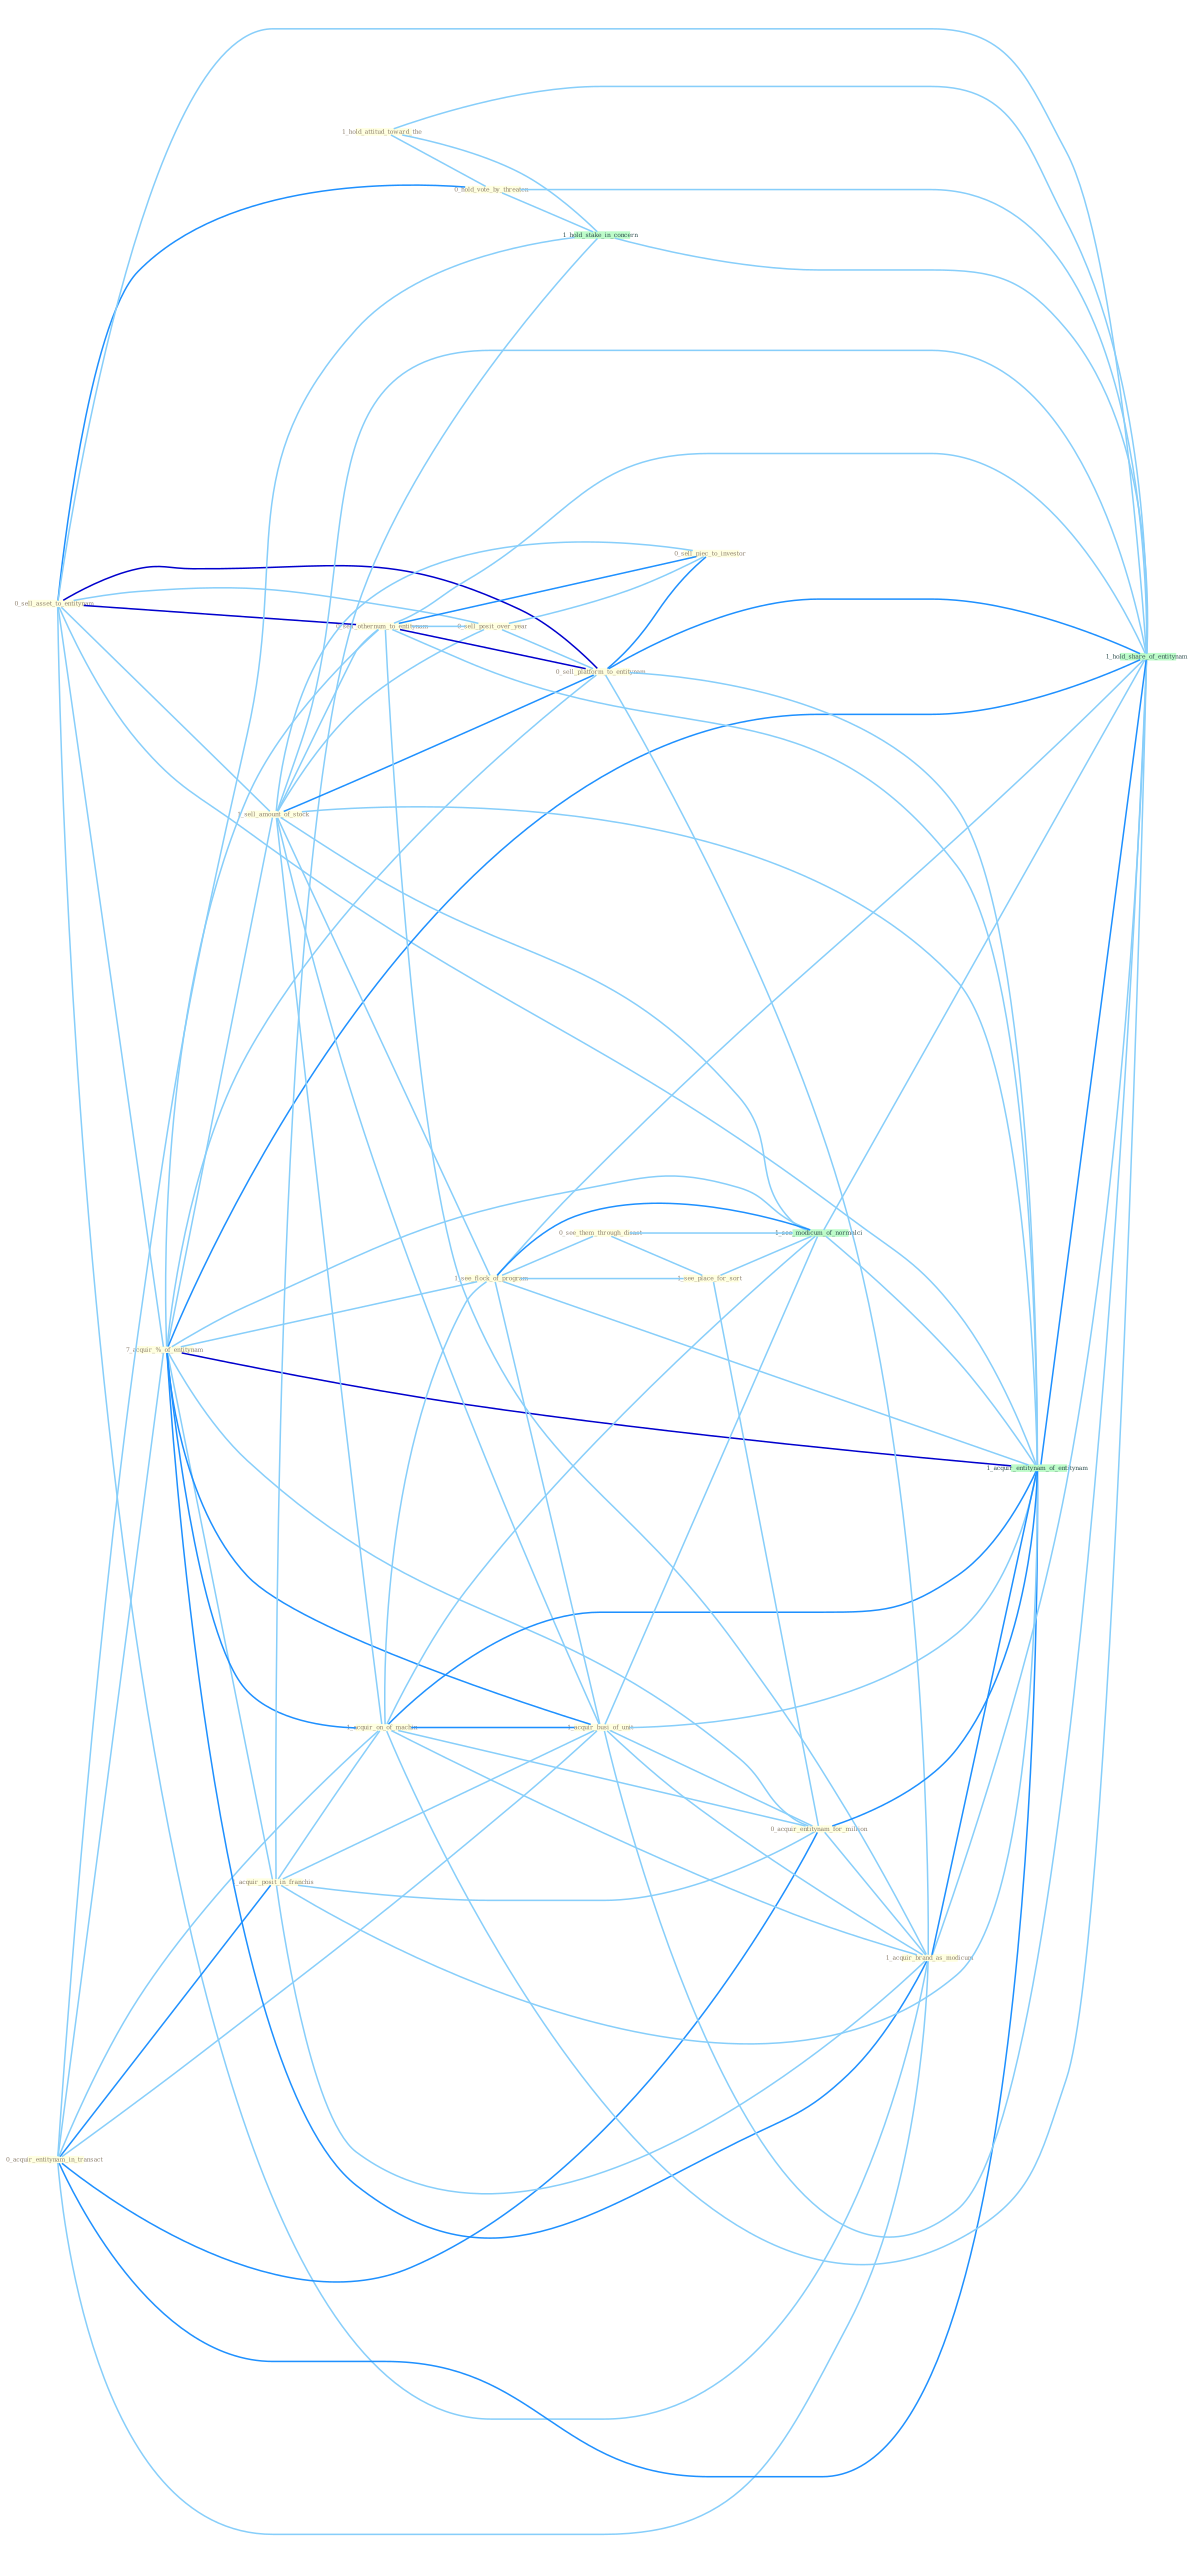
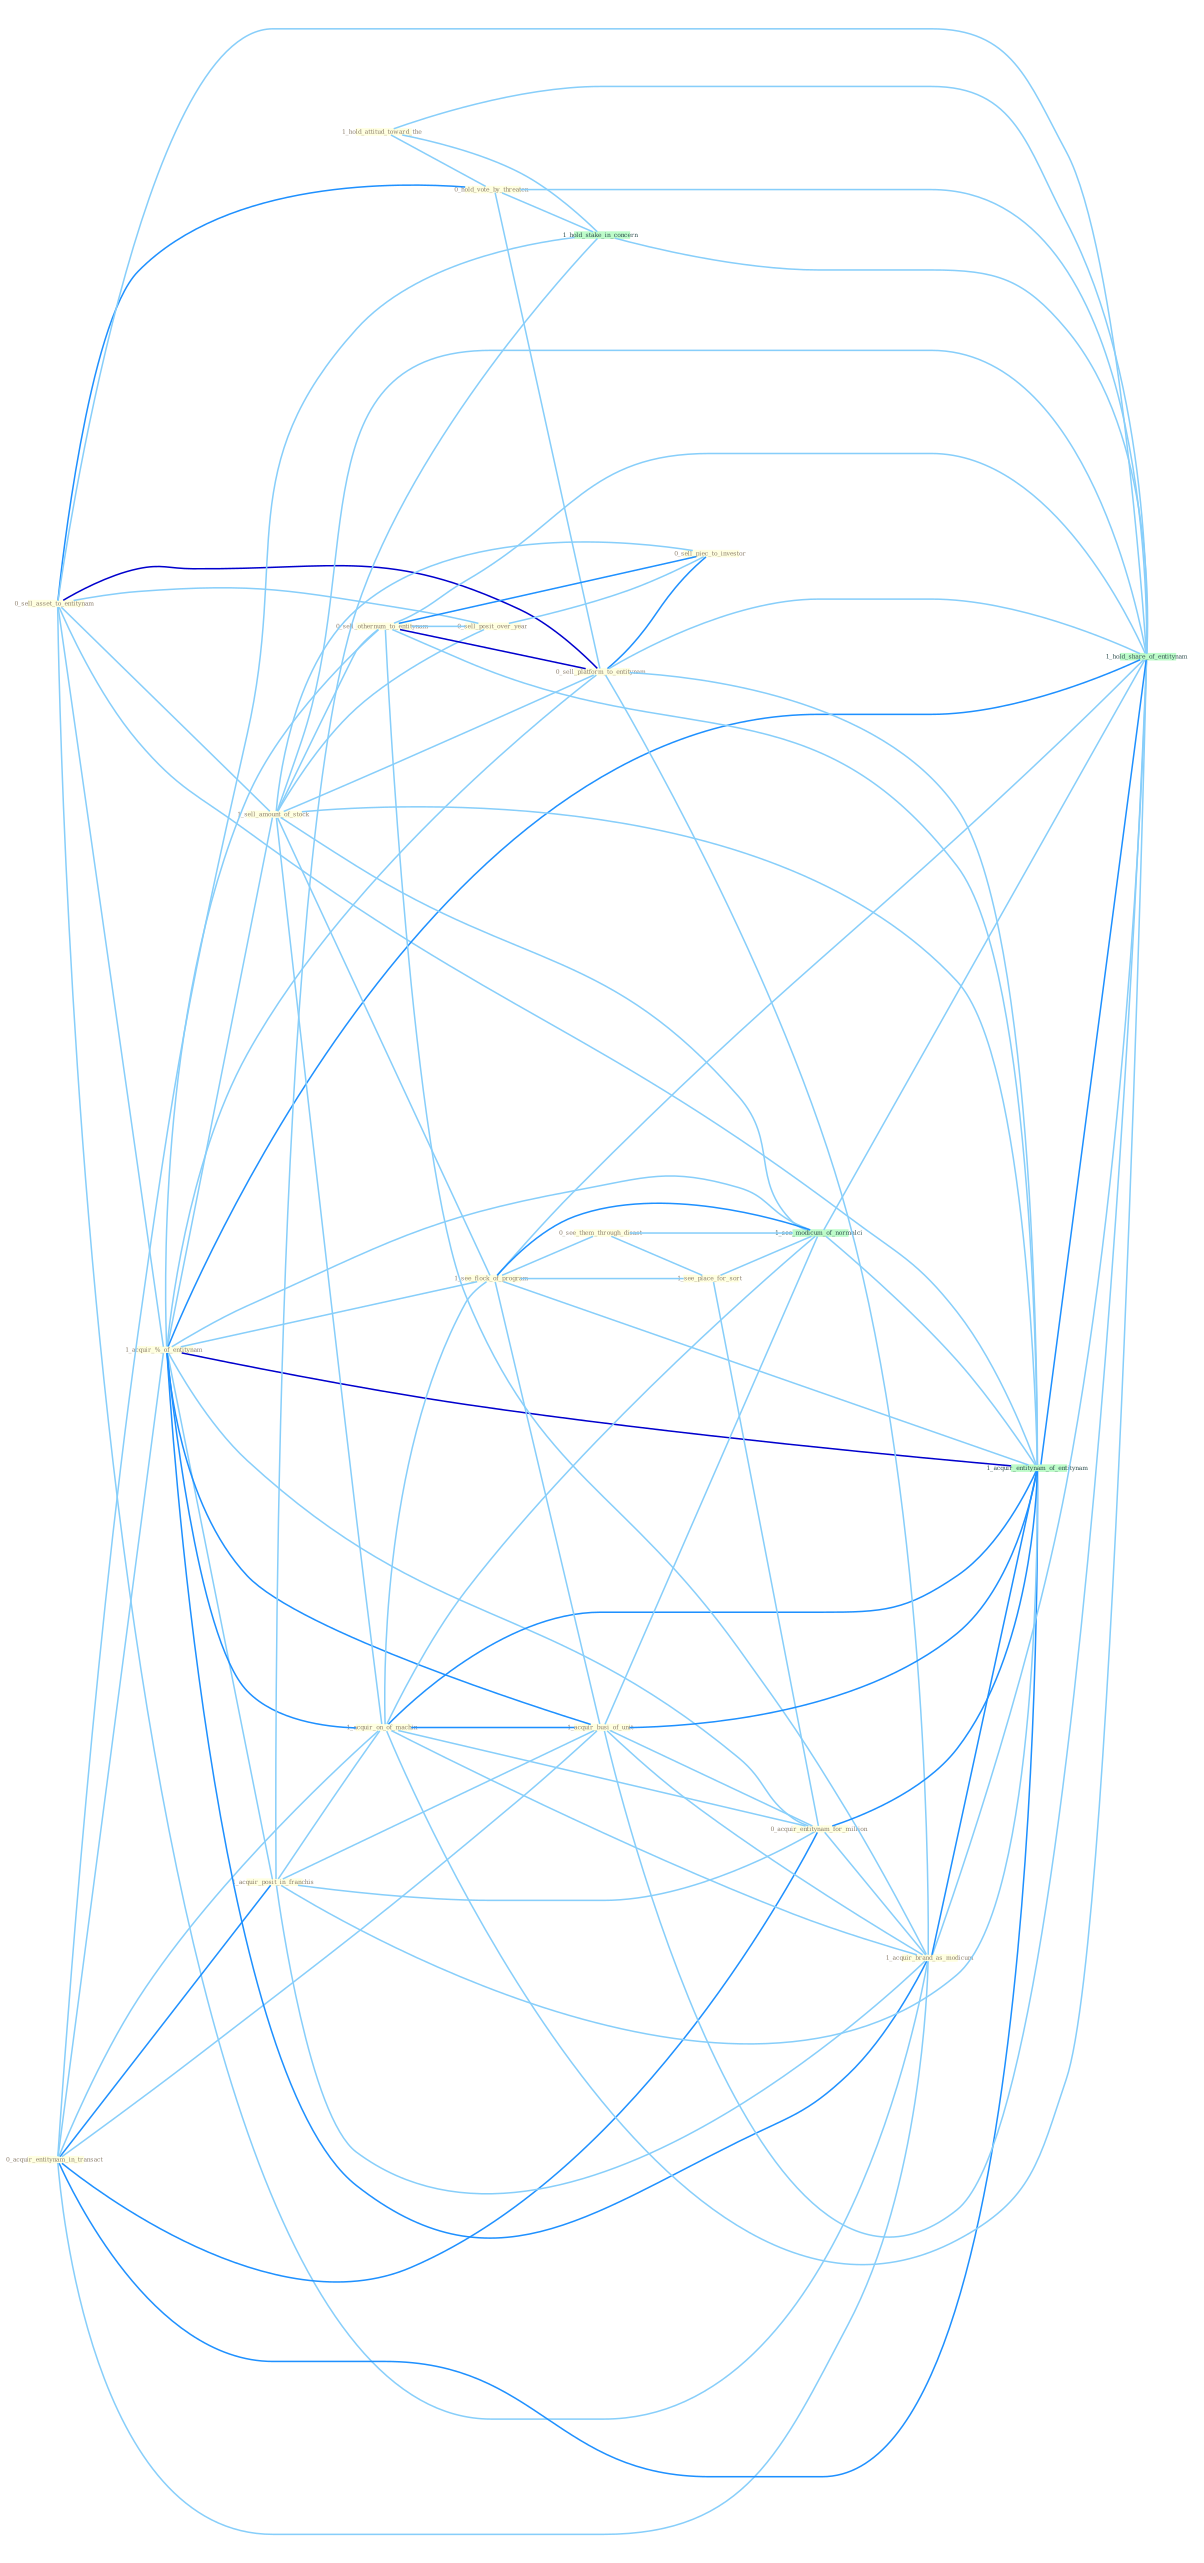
(872, 599) -> (872, 599)
(220, 615) -> none
(548, 649) -> (547, 431)
(439, 744) -> (439, 744)
(416, 1279) -> none
(165, 1350) -> (165, 1350)
(888, 1675) -> (888, 1675)
